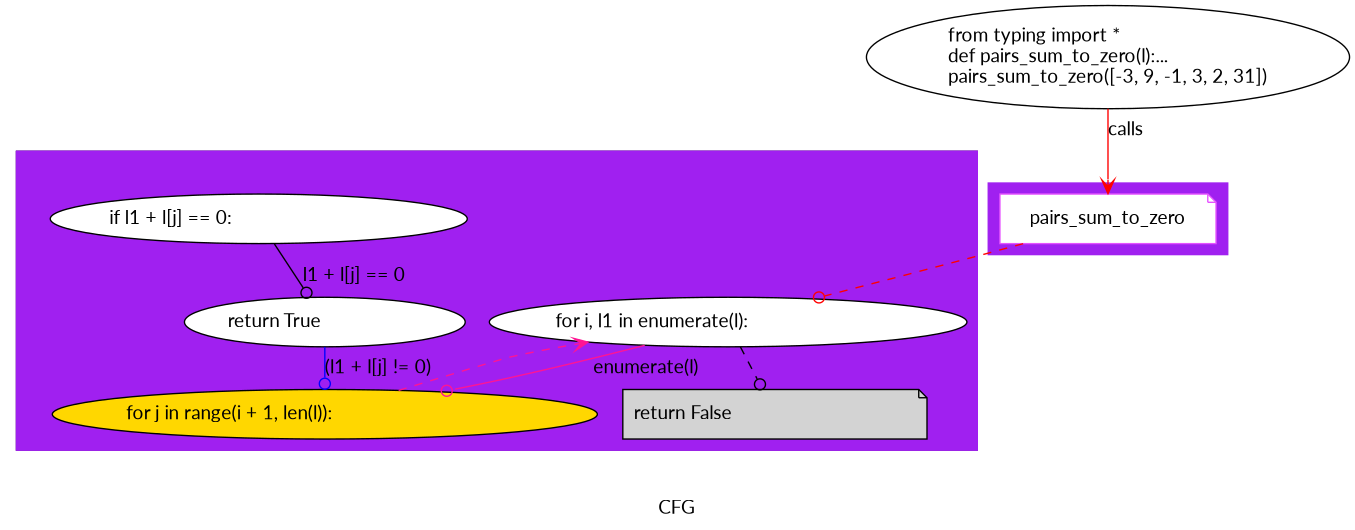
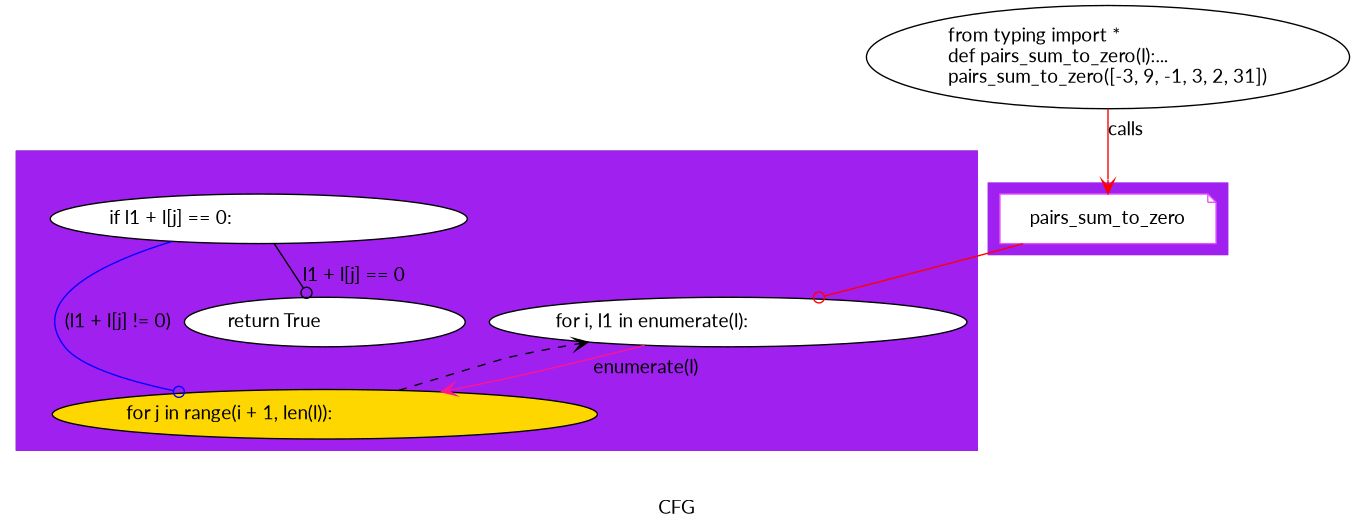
(924, 270) -> (924, 270)
(325, 362) -> (56, 320)
(485, 364) -> (485, 364)
(550, 369) -> (550, 369)
(775, 414) -> none
